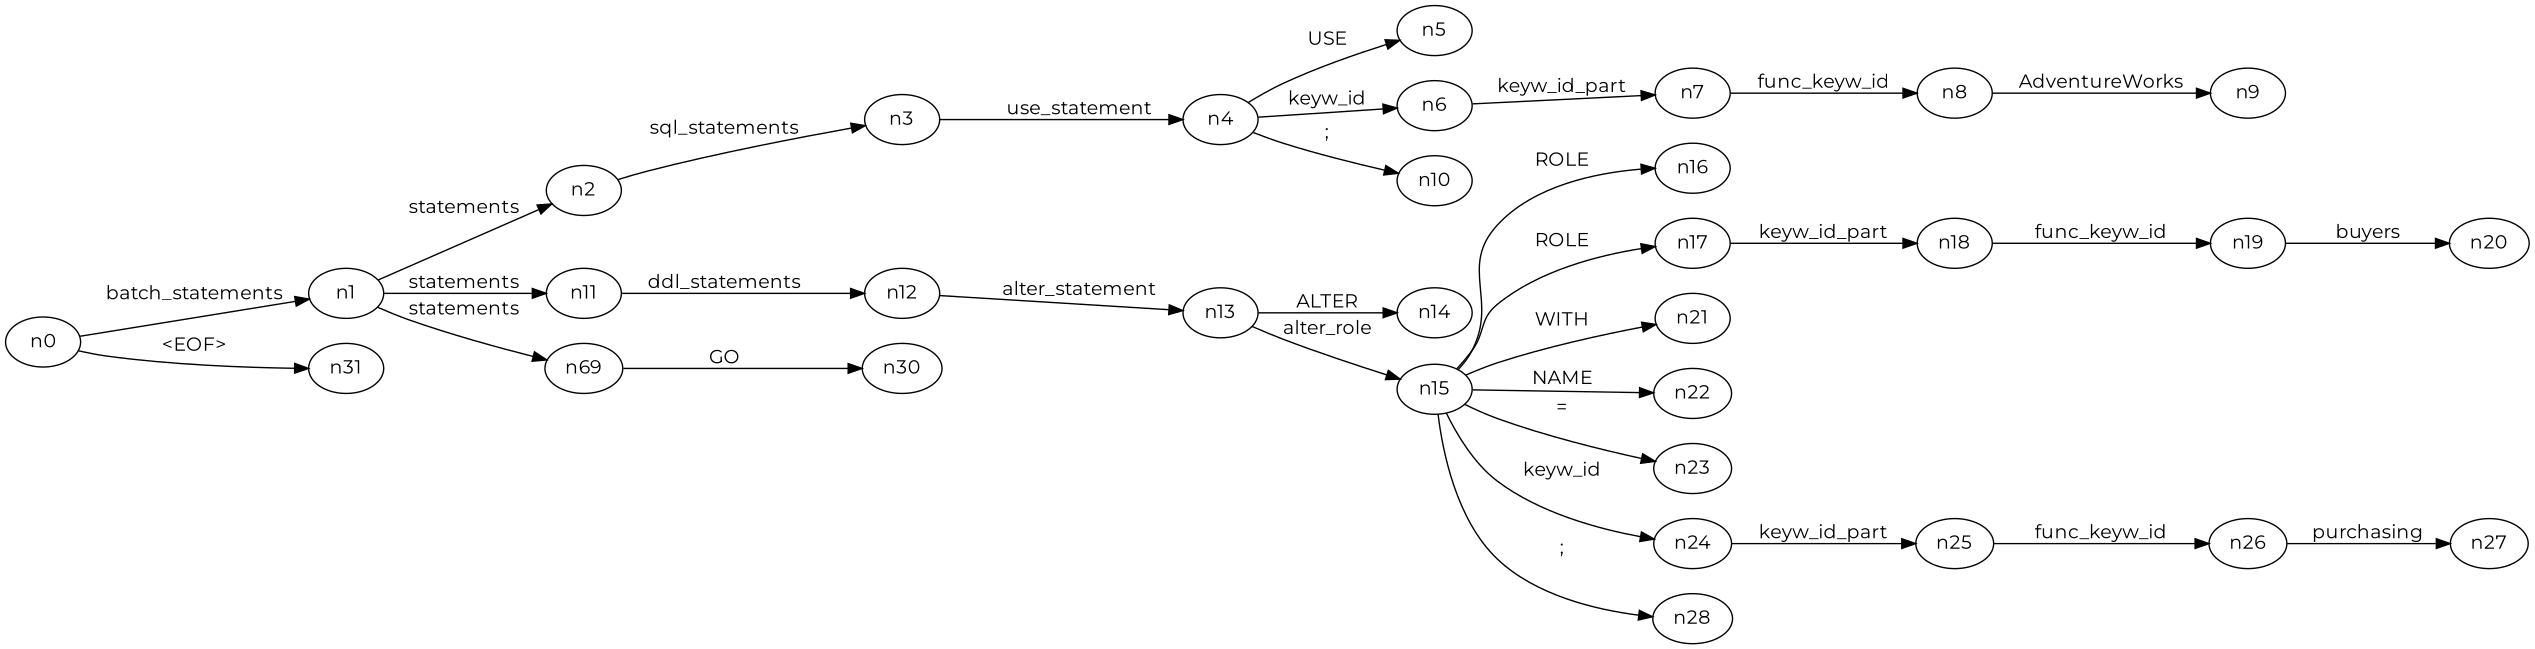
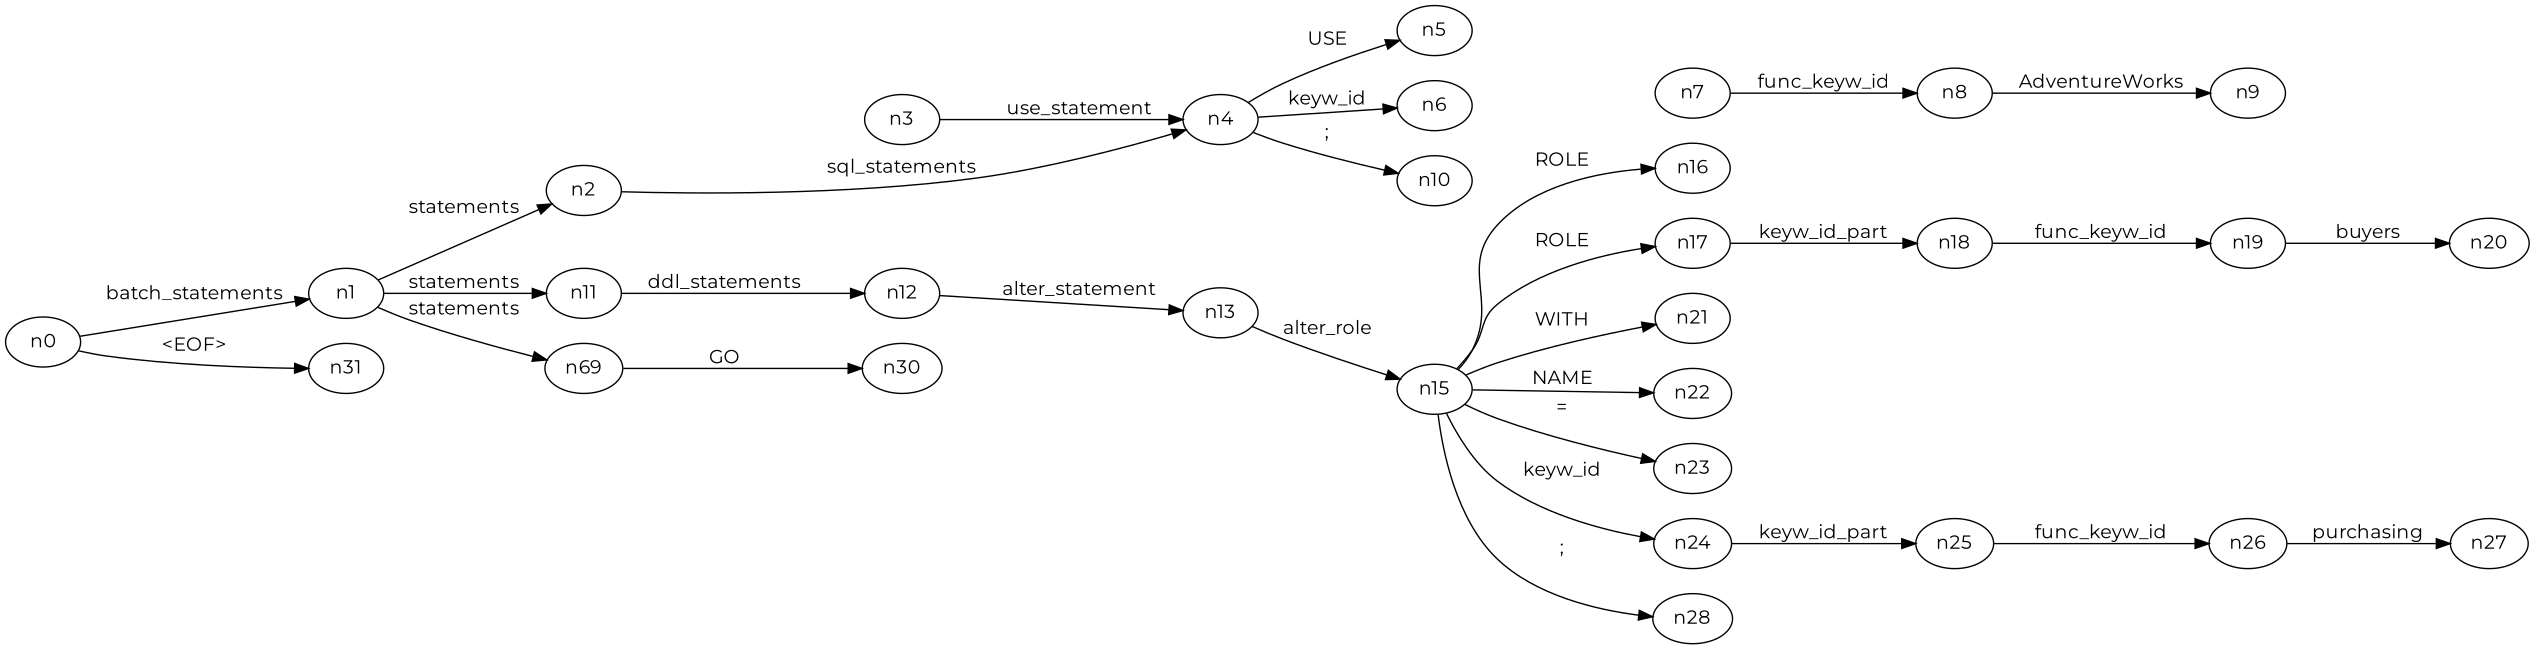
(1557, 100) -> none
(734, 151) -> (900, 186)
(1435, 313) -> none
